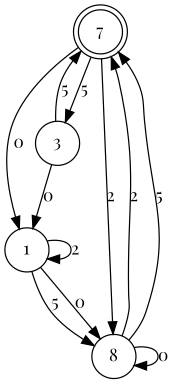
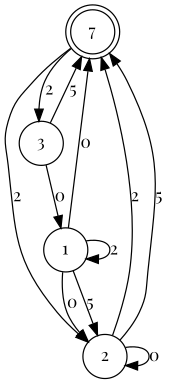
(85, 90) -> (49, 90)
(14, 120) -> (78, 150)
(114, 356) -> (105, 356)
